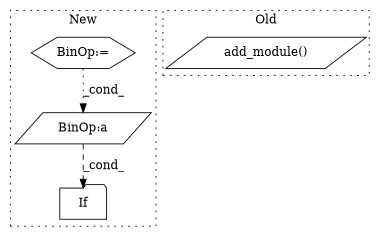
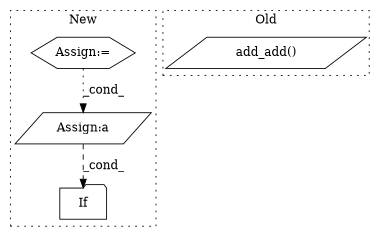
(83, 53) -> (83, 53)
(266, 53) -> (266, 53)
(83, 128) -> (83, 128)
